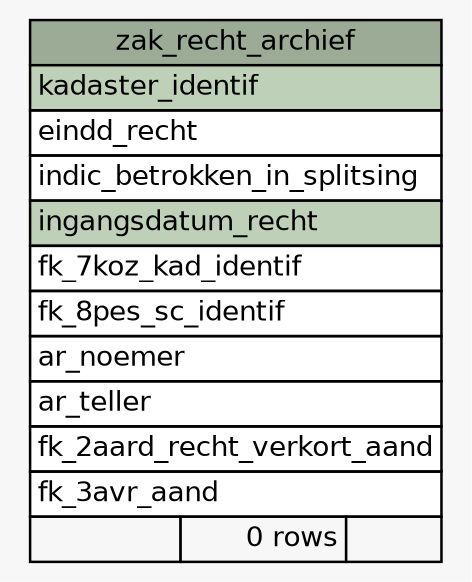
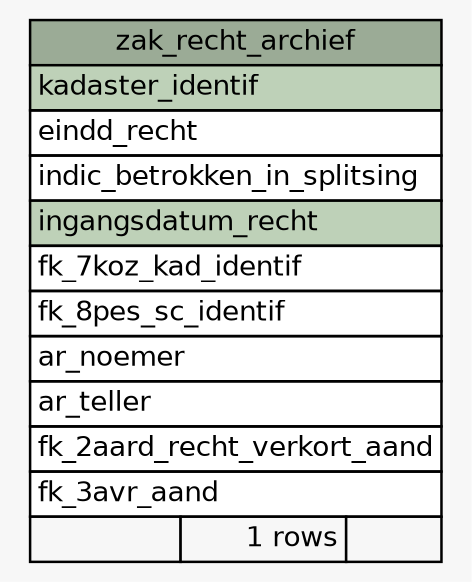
(292, 538) -> (292, 538)
